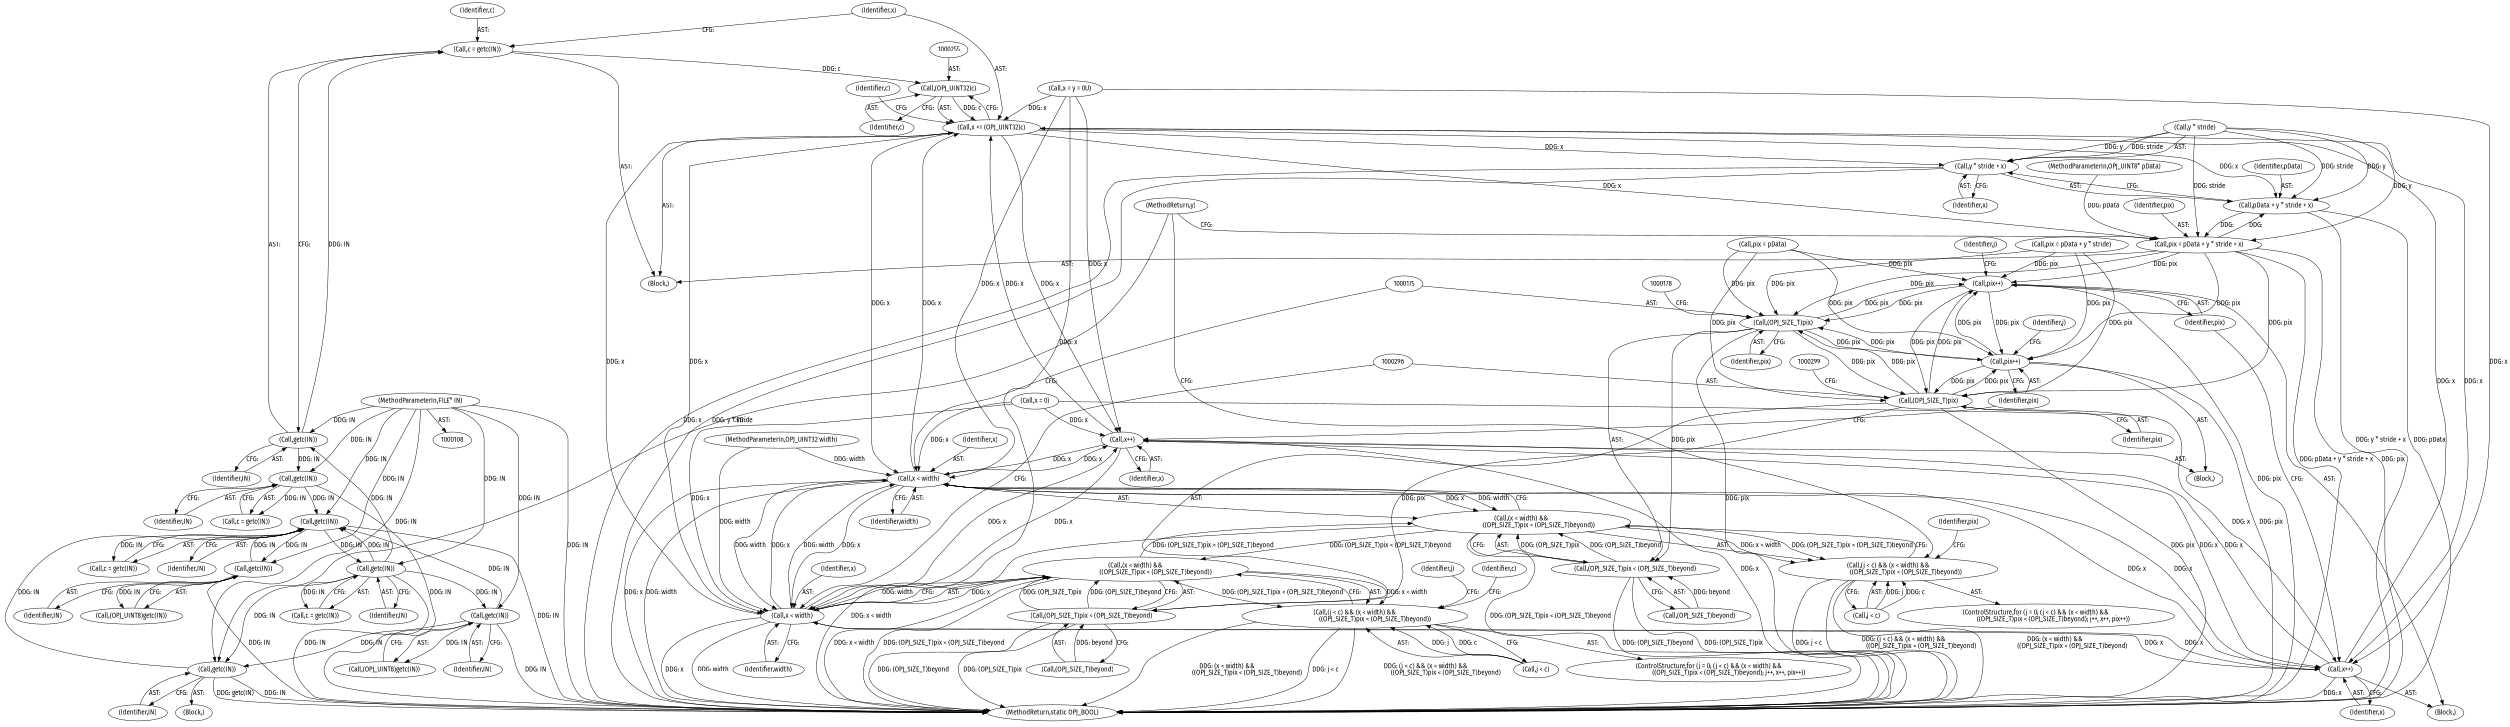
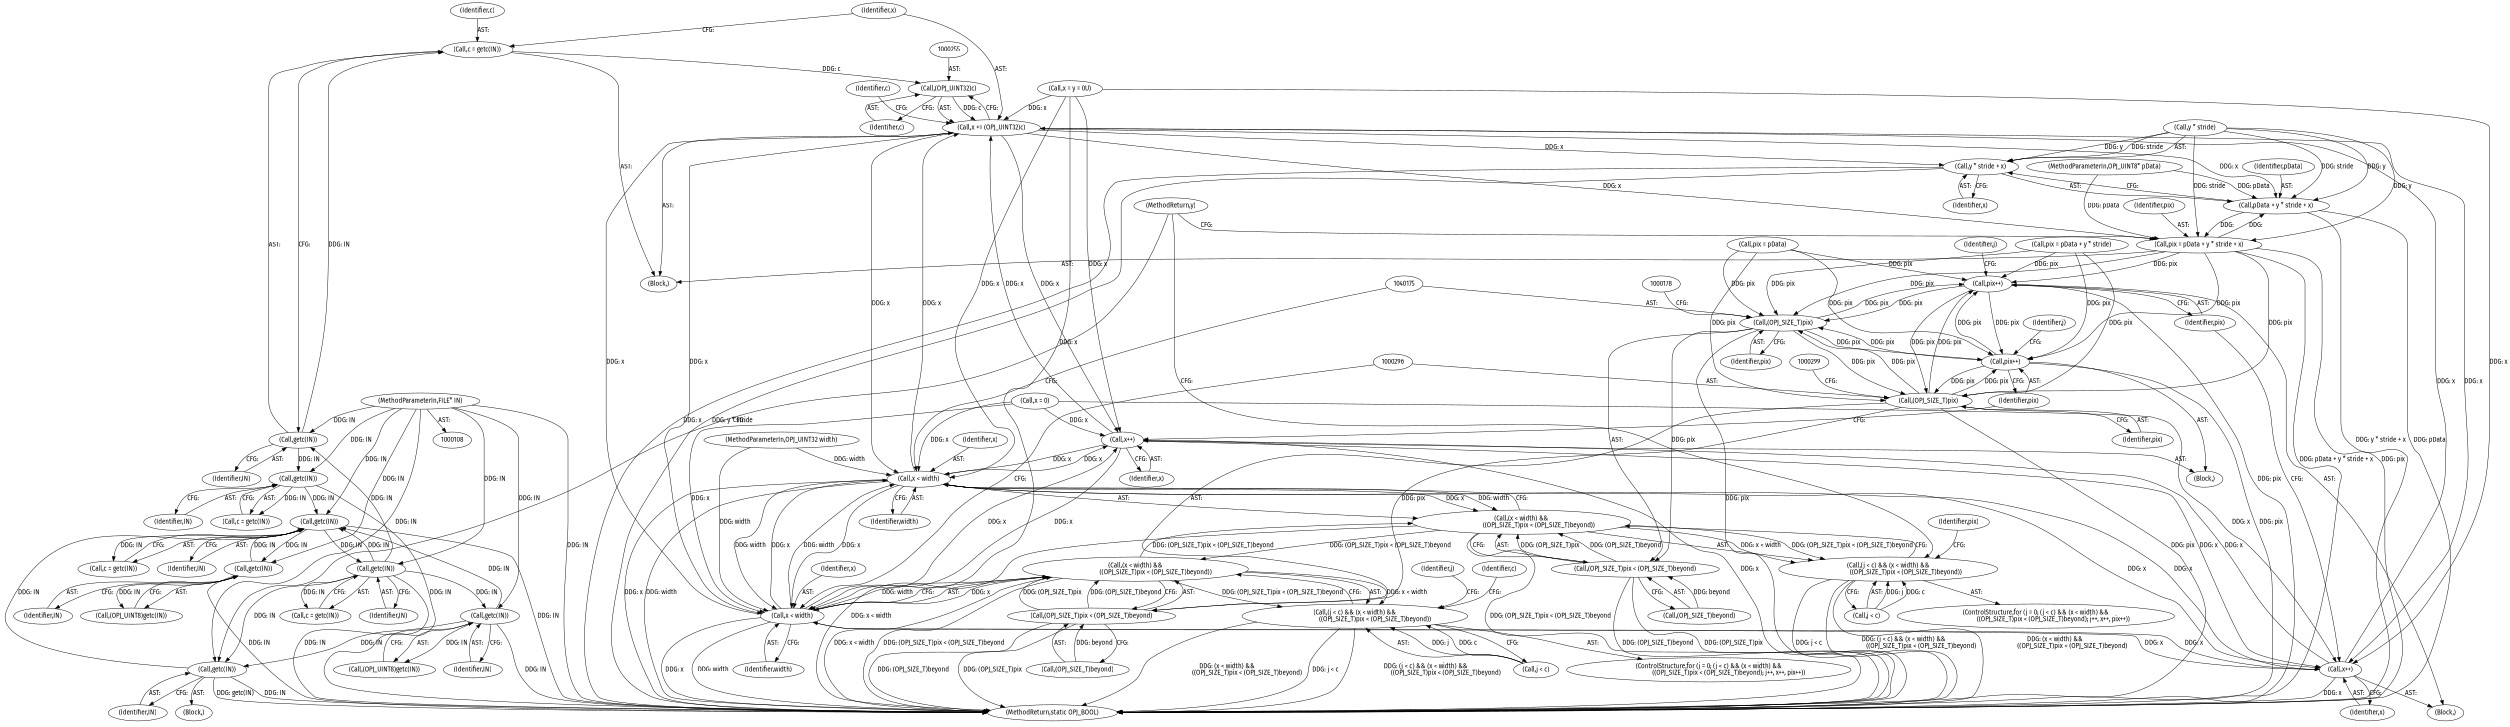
none -> (2215, 179)
(1404, 284) -> (1404, 284)
